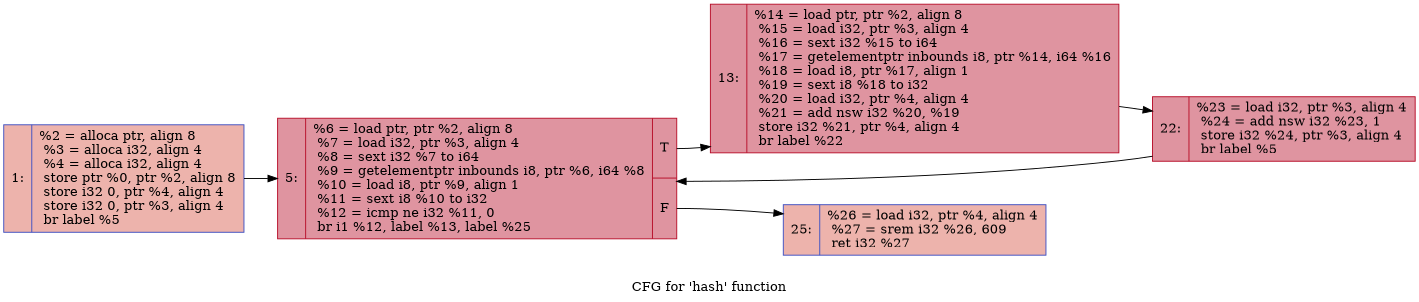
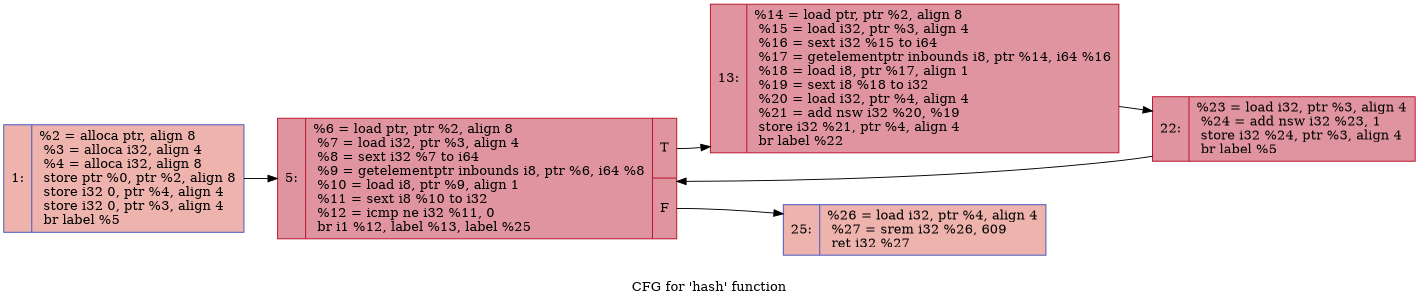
(121, 164) -> (121, 164)
